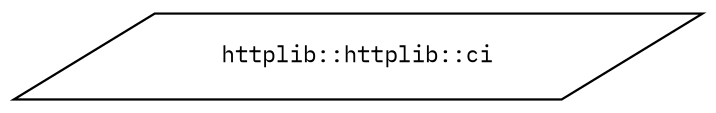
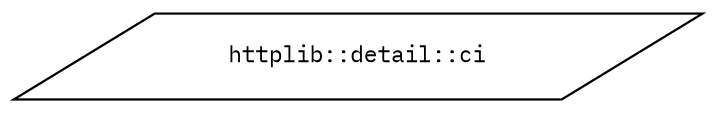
(358, 57) -> (358, 57)
